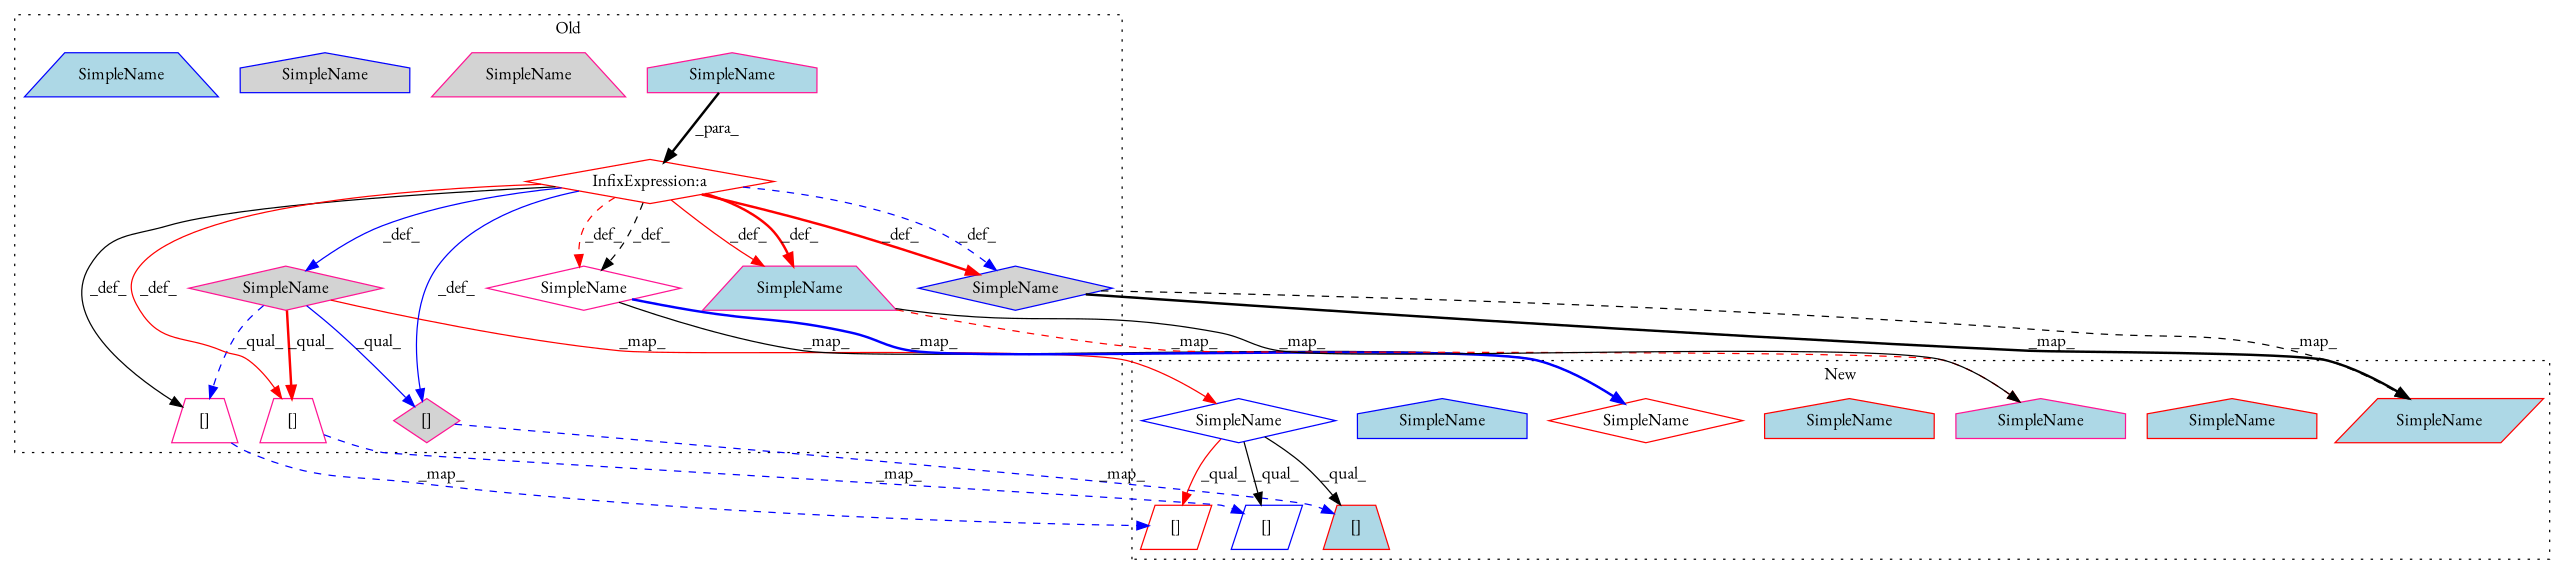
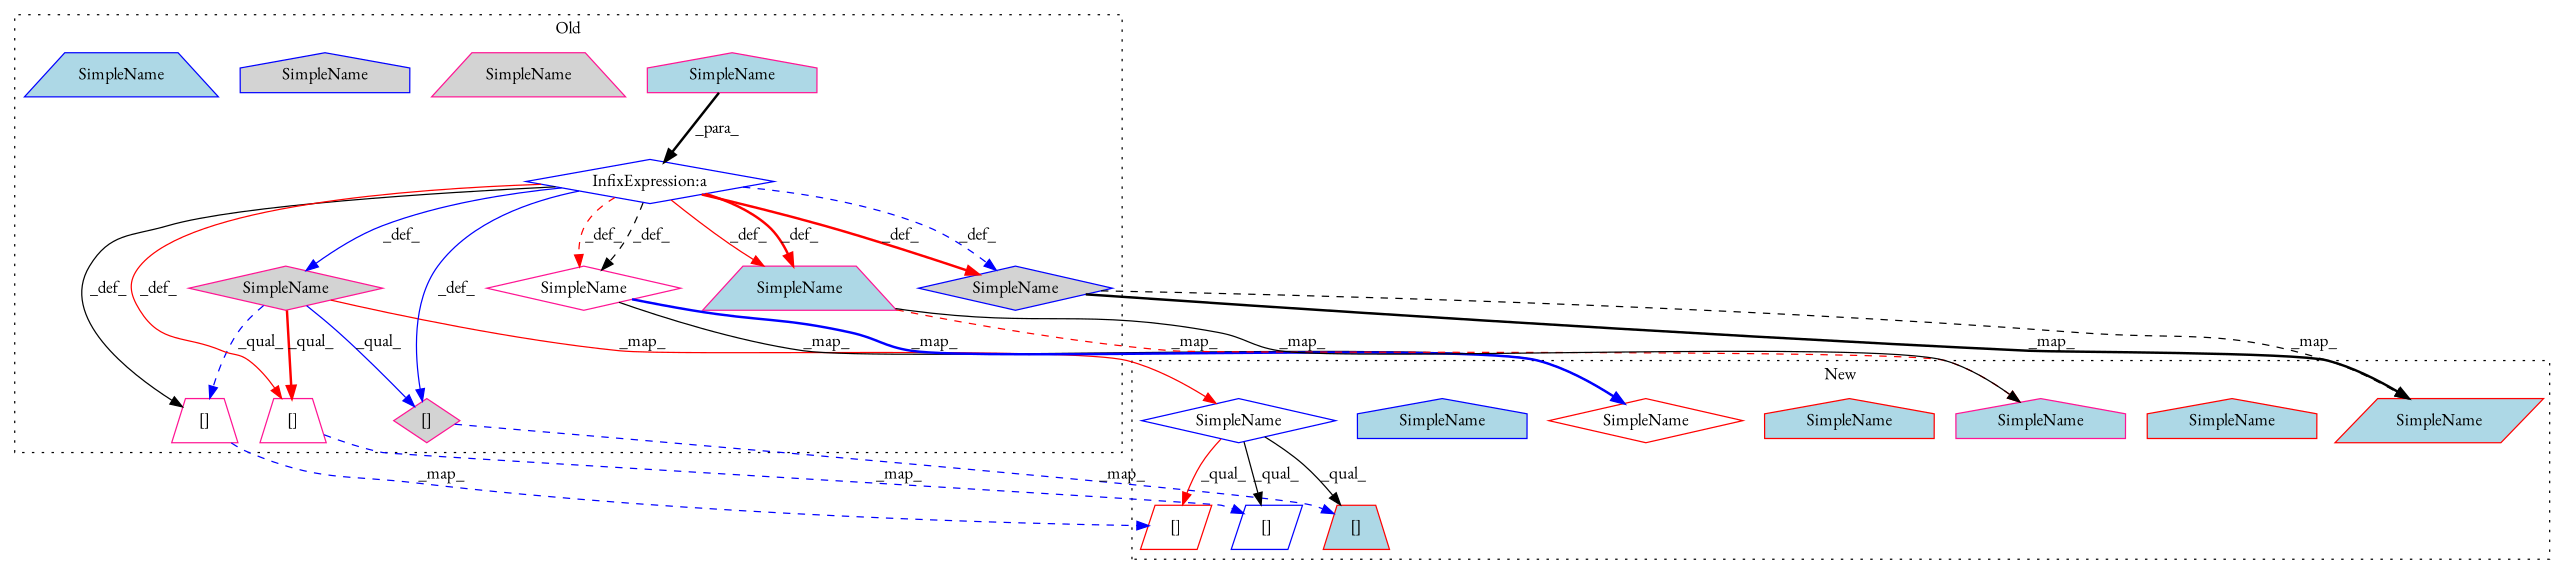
(650, 182) -> (650, 182)
